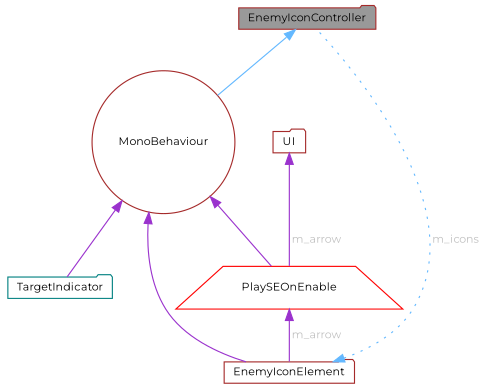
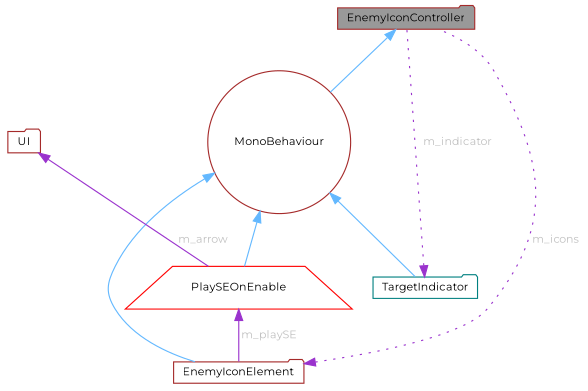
none -> (415, 147)
(422, 198) -> (526, 246)
(245, 236) -> (251, 244)
(91, 243) -> (377, 239)
(169, 313) -> (112, 274)
(316, 335) -> (268, 335)
